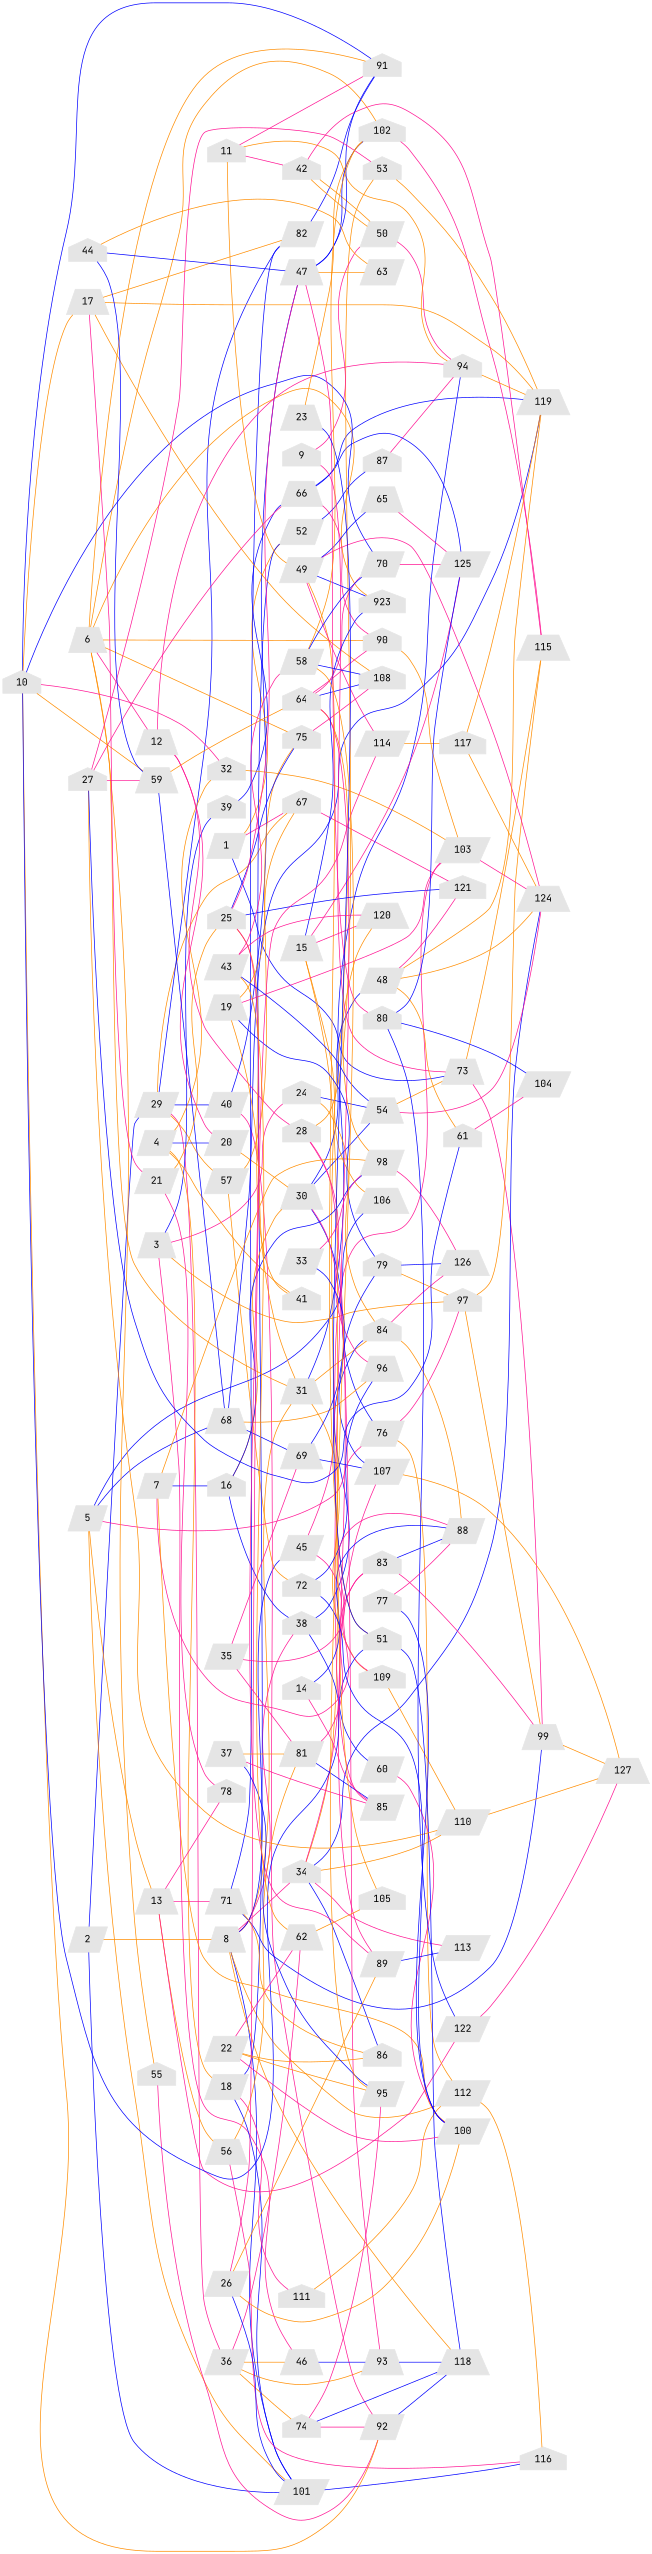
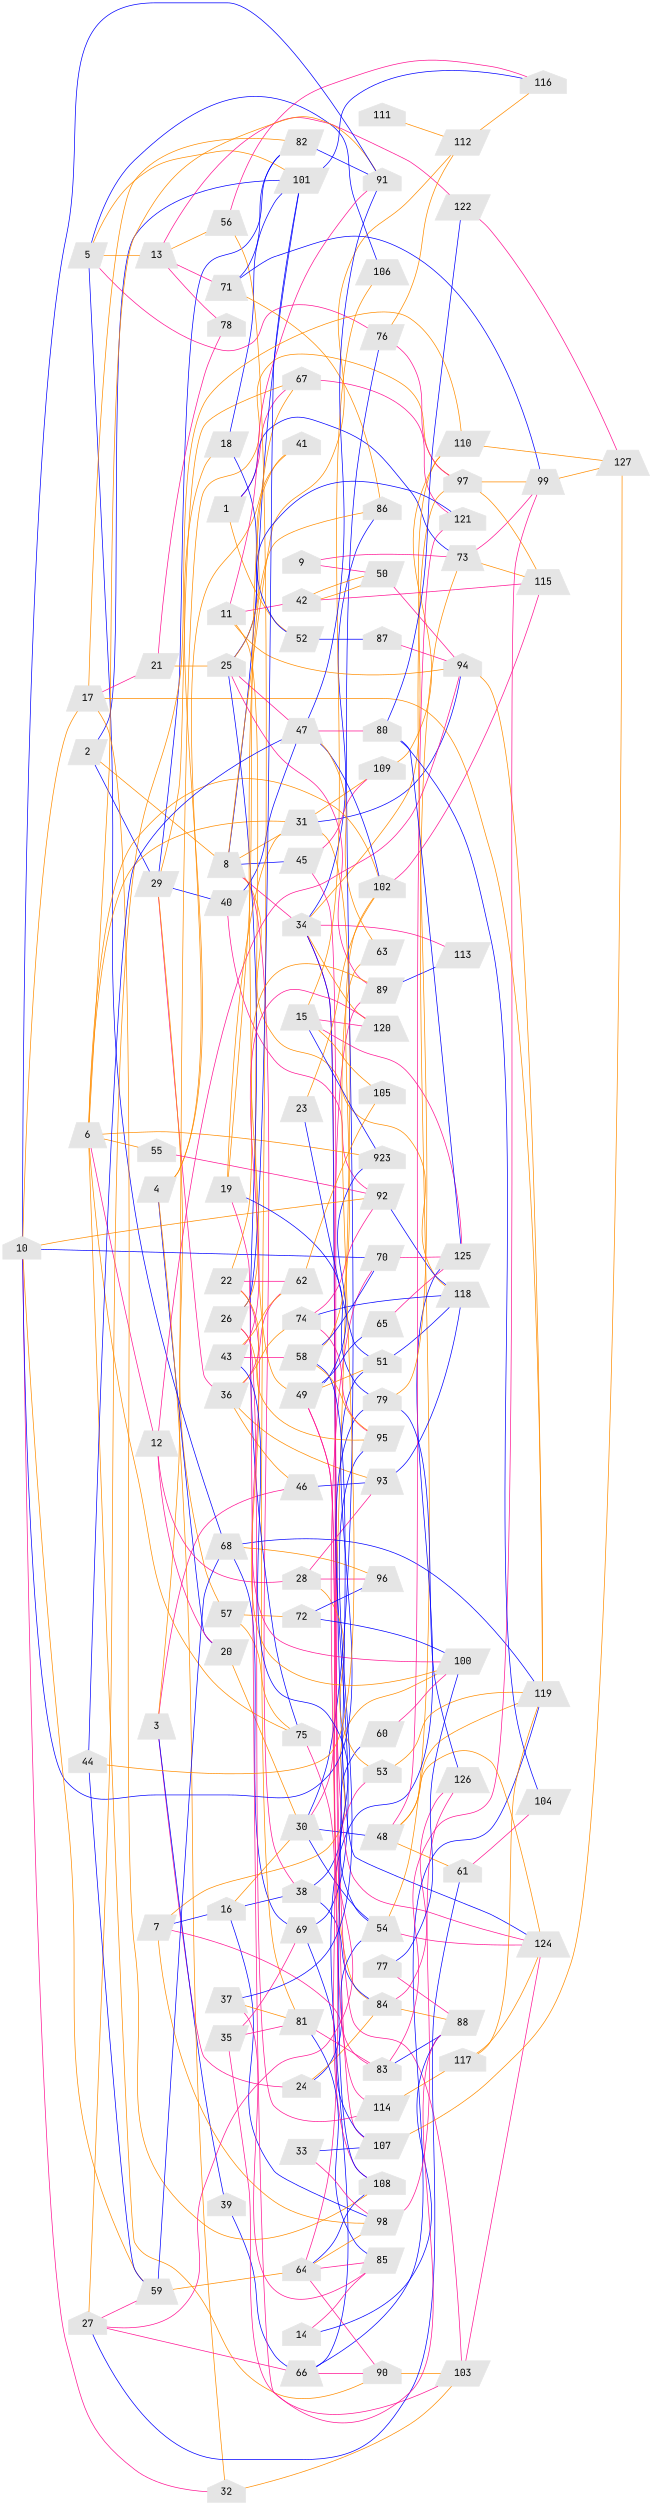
(260, 2196) -> none
